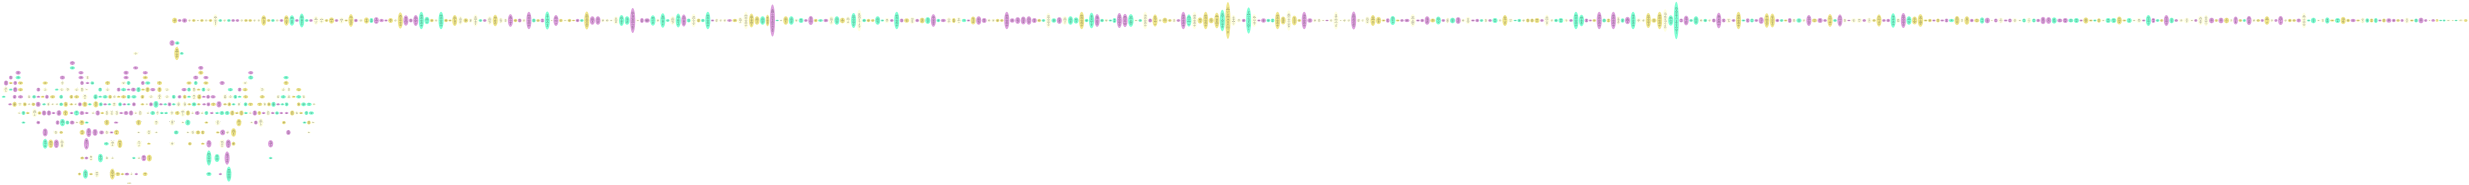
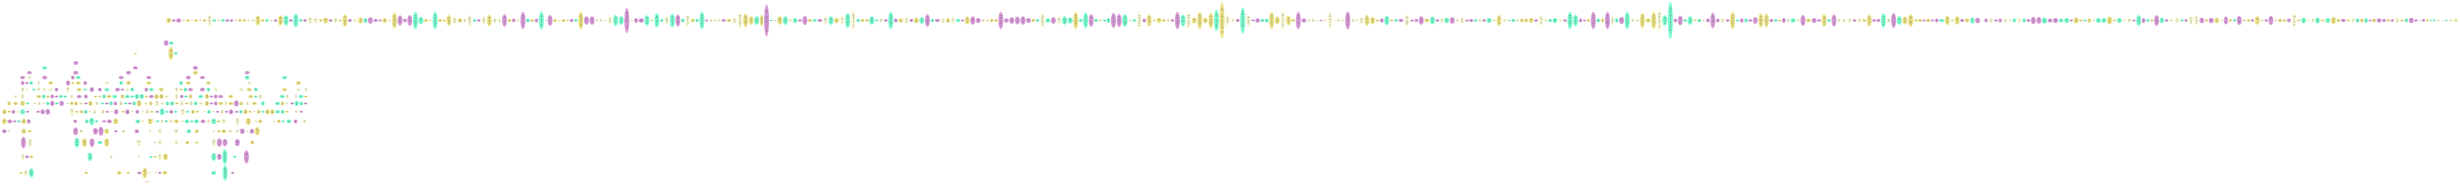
(1402, 20) -> (1396, 20)
(1849, 20) -> none
(2192, 20) -> (2182, 20)
(2309, 20) -> (2299, 20)
(240, 90) -> (256, 90)
(282, 104) -> (306, 103)
(212, 113) -> none
none -> (208, 121)
